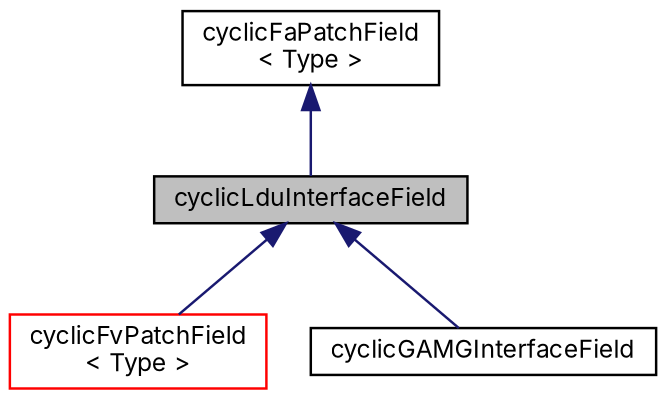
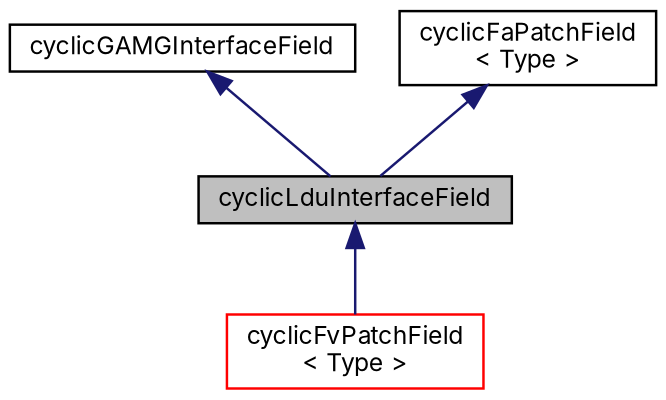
(407, 284) -> (278, 132)
